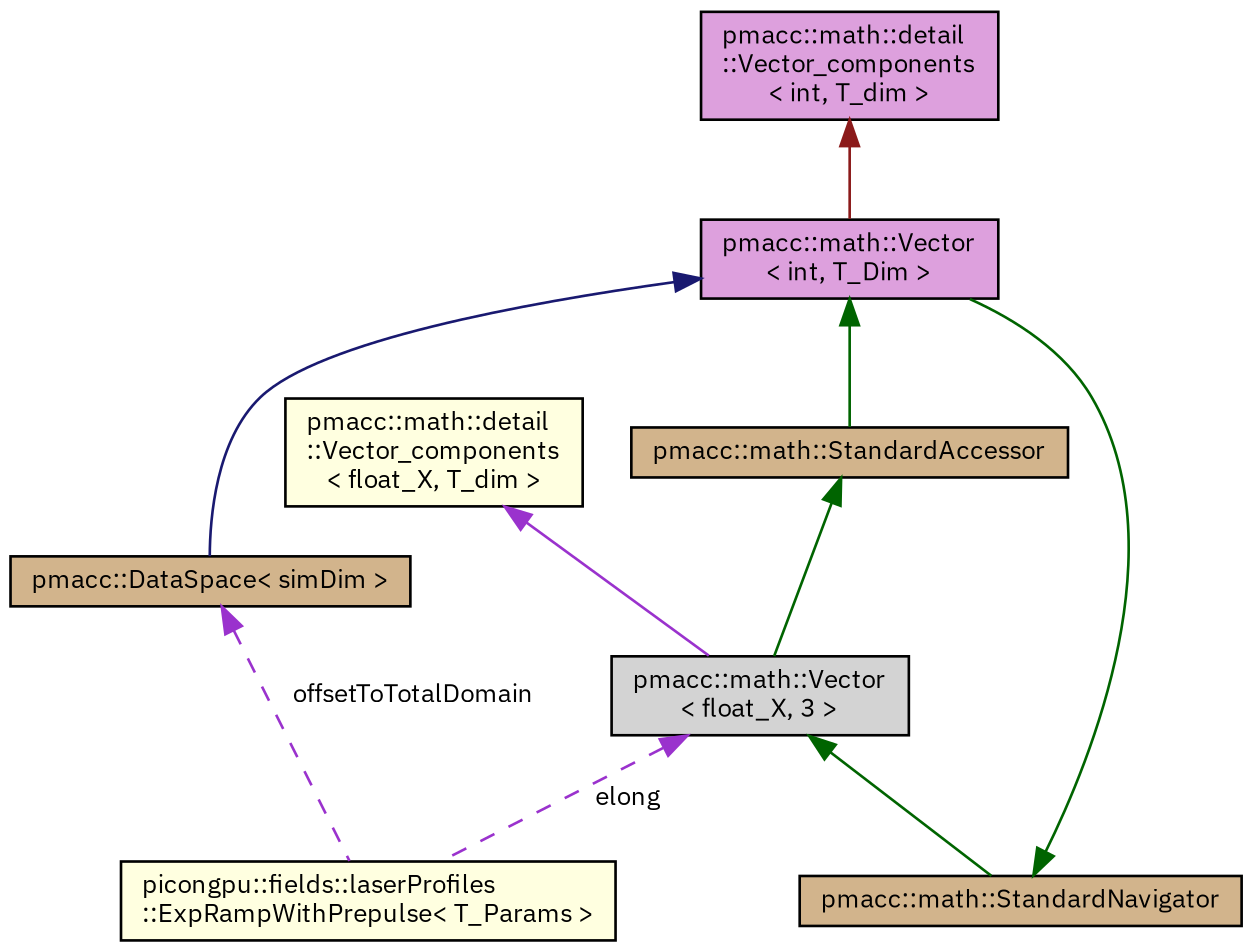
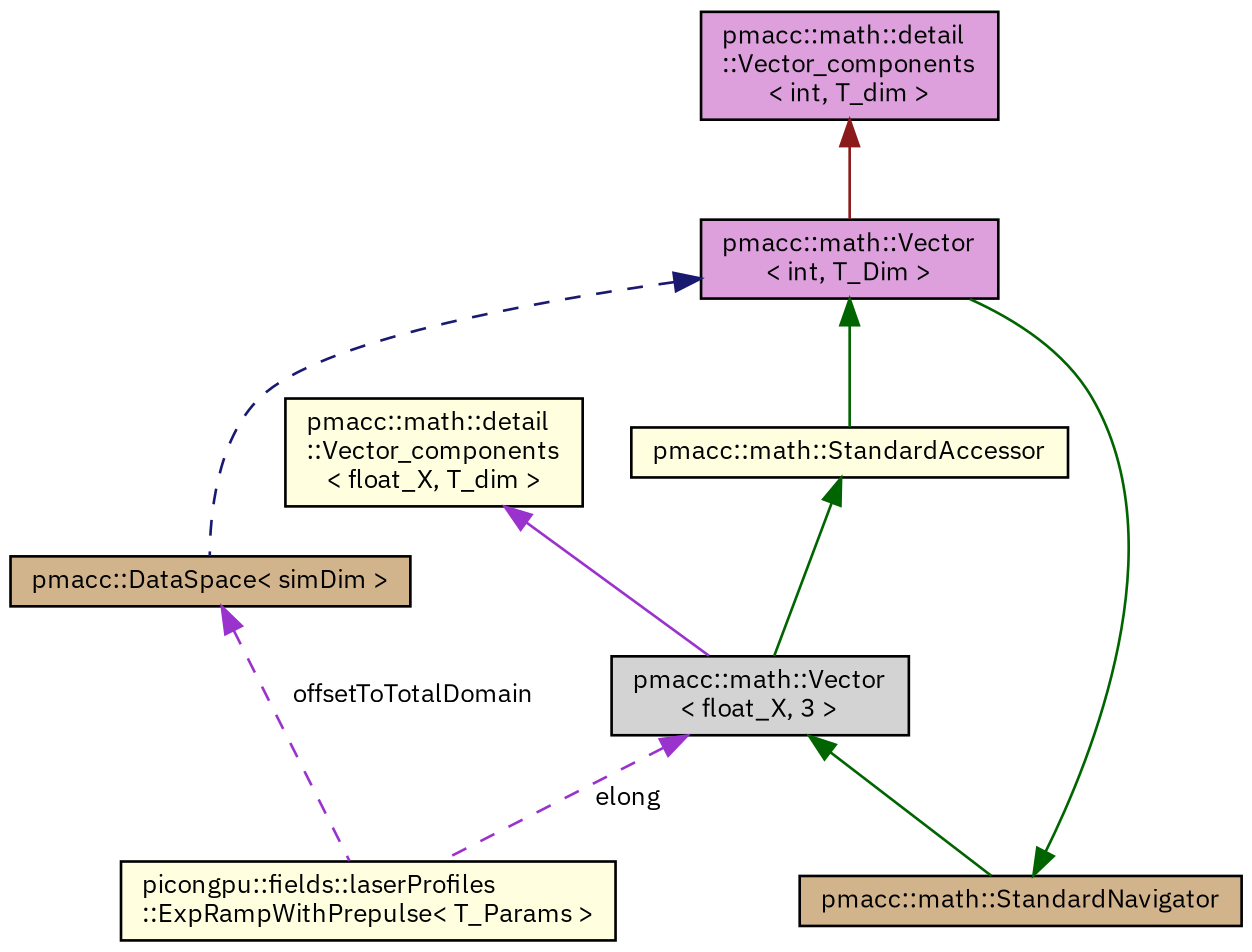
(378, 341) -> (378, 341)
(850, 452) -> (850, 452)
